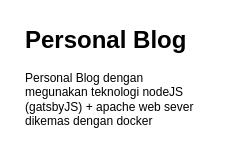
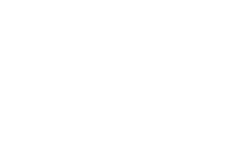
(116, 81) -> none
